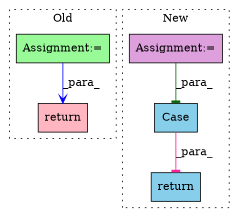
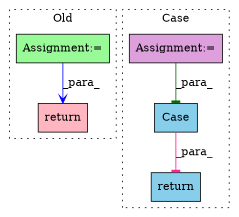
(176, 19) -> (176, 19)
